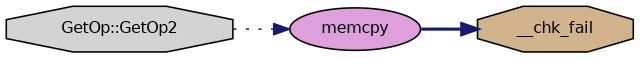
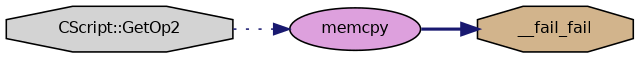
(120, 29) -> (120, 29)
(555, 29) -> (555, 29)
